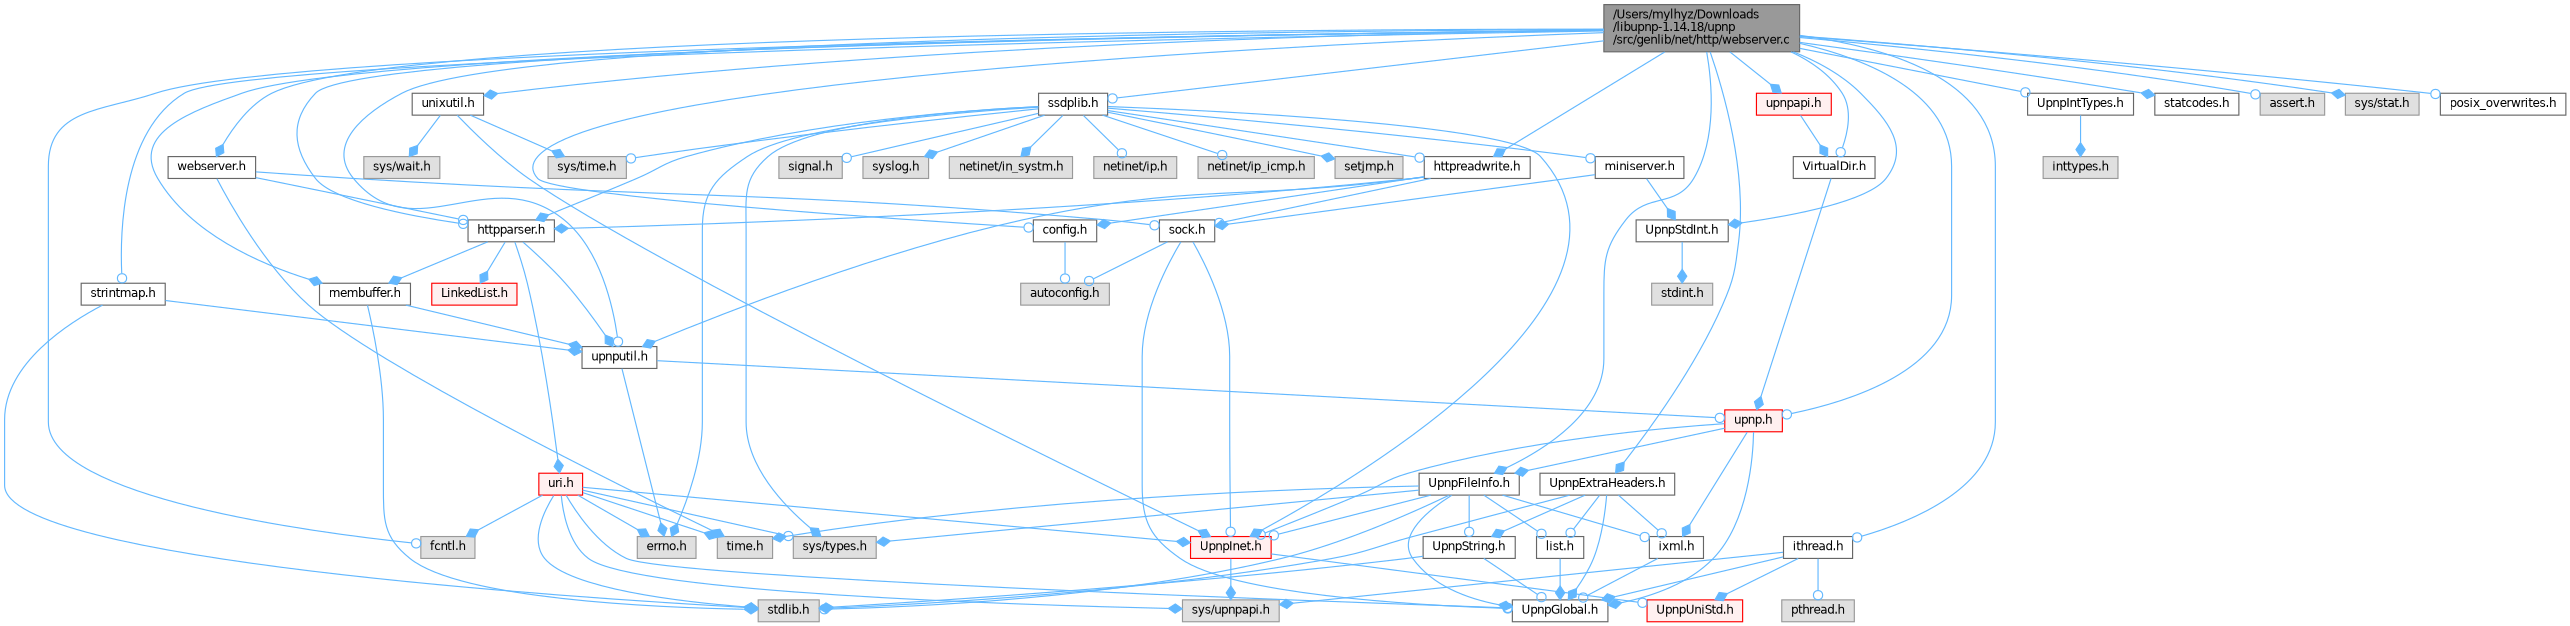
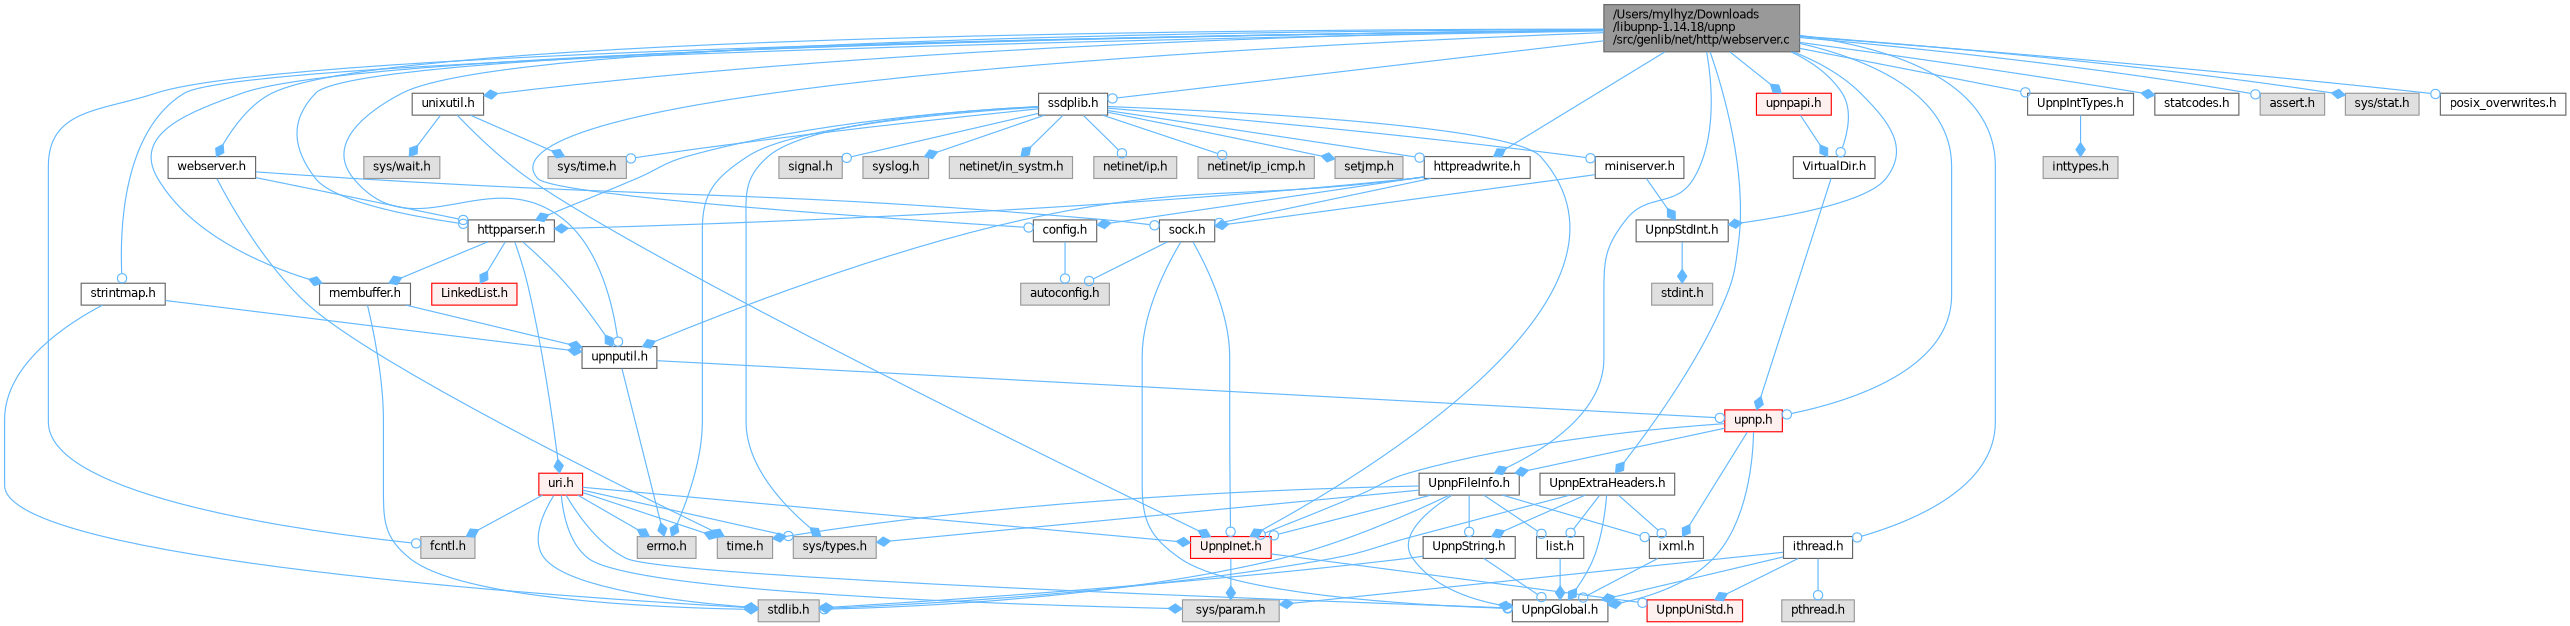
(1231, 611) -> (1231, 611)
